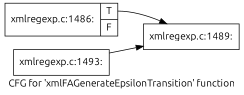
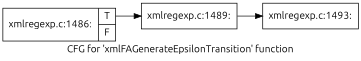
(123, 50) -> (246, 16)
